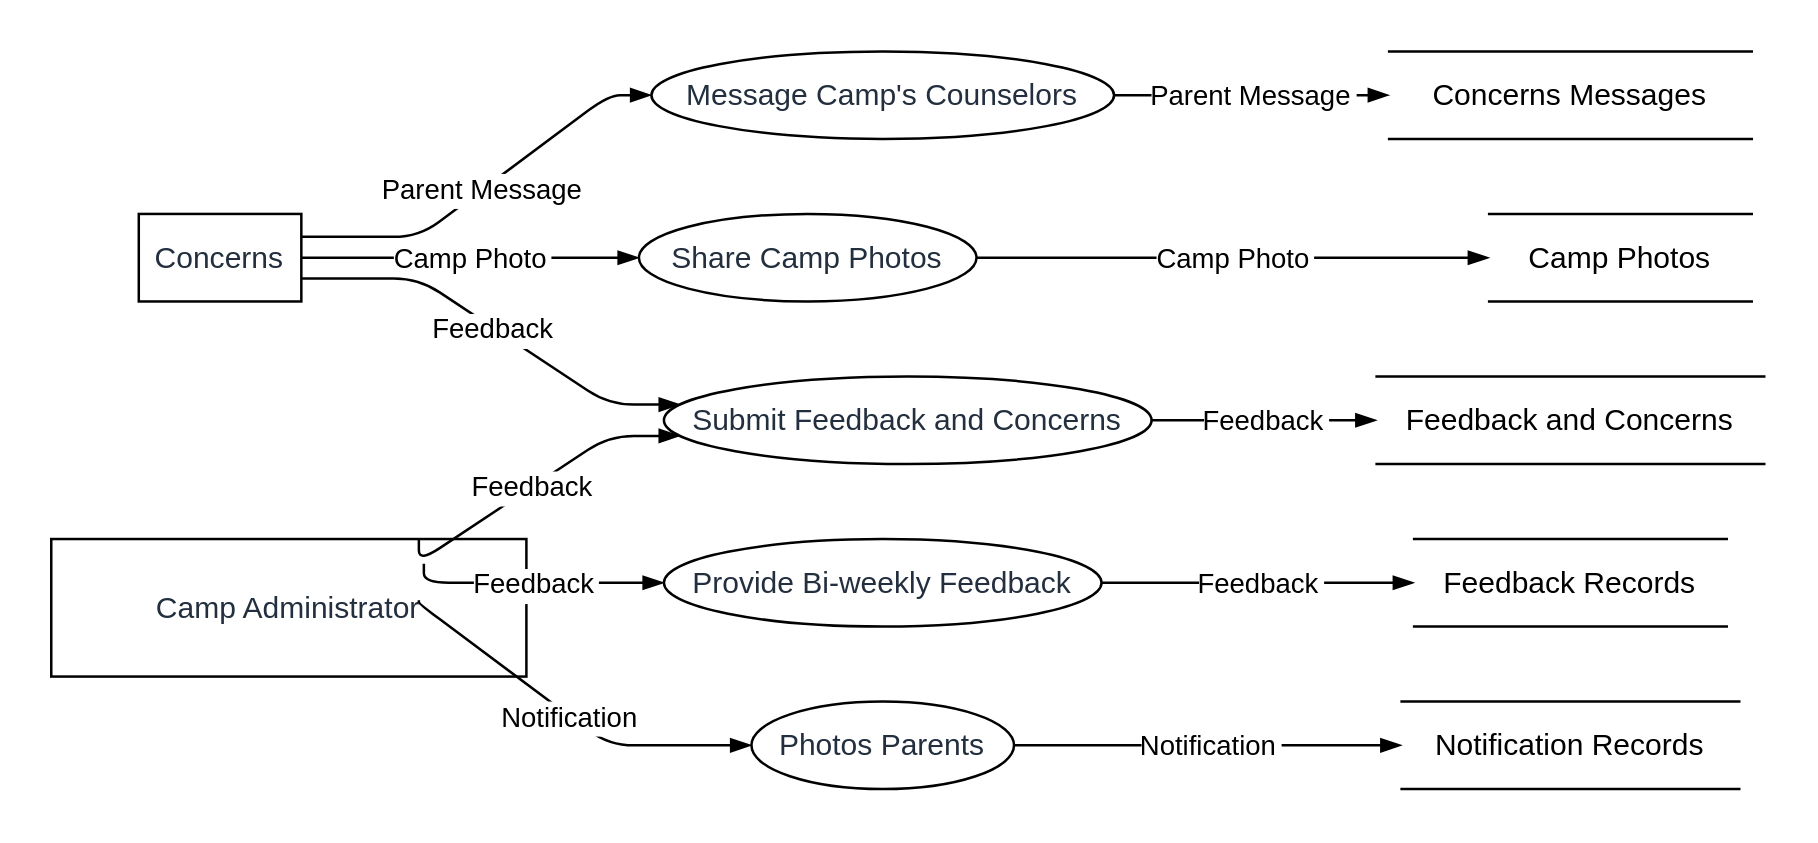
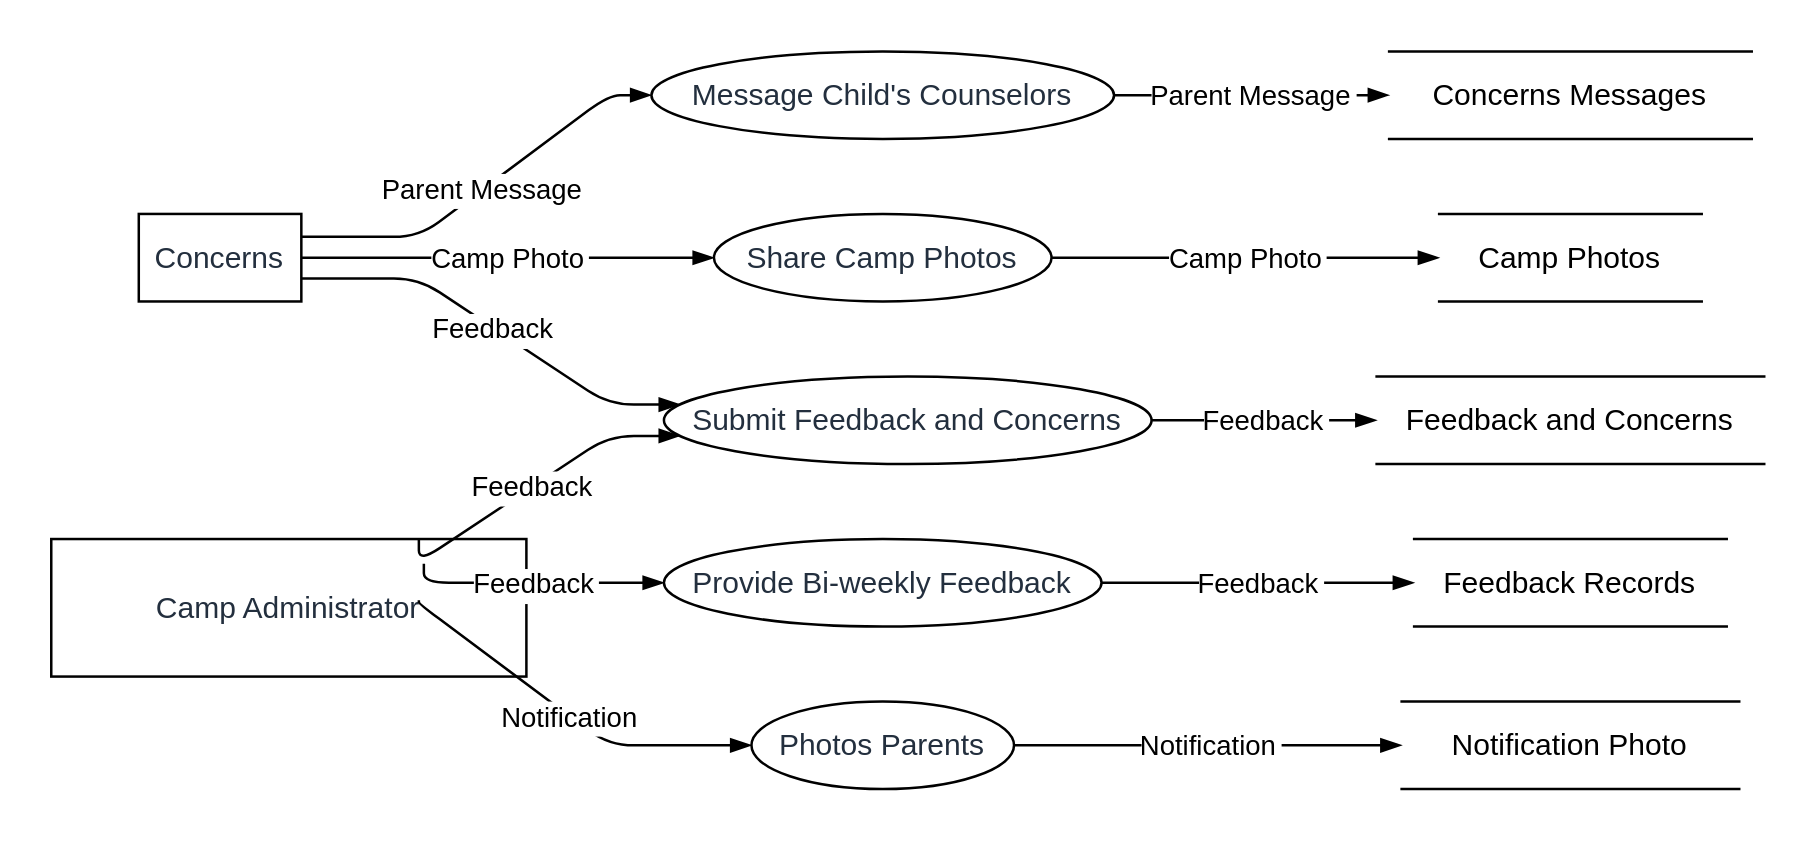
(883, 96) -> (883, 96)
(808, 258) -> (883, 258)
(1620, 258) -> (1570, 258)
(1570, 746) -> (1570, 746)
